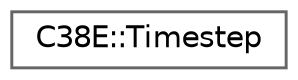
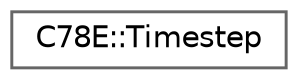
(149, 40) -> (149, 40)
